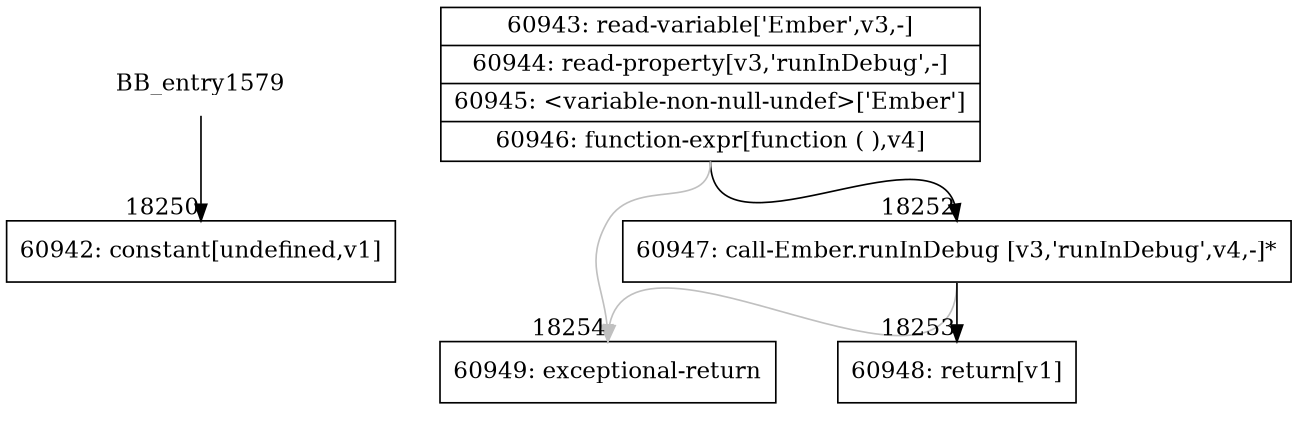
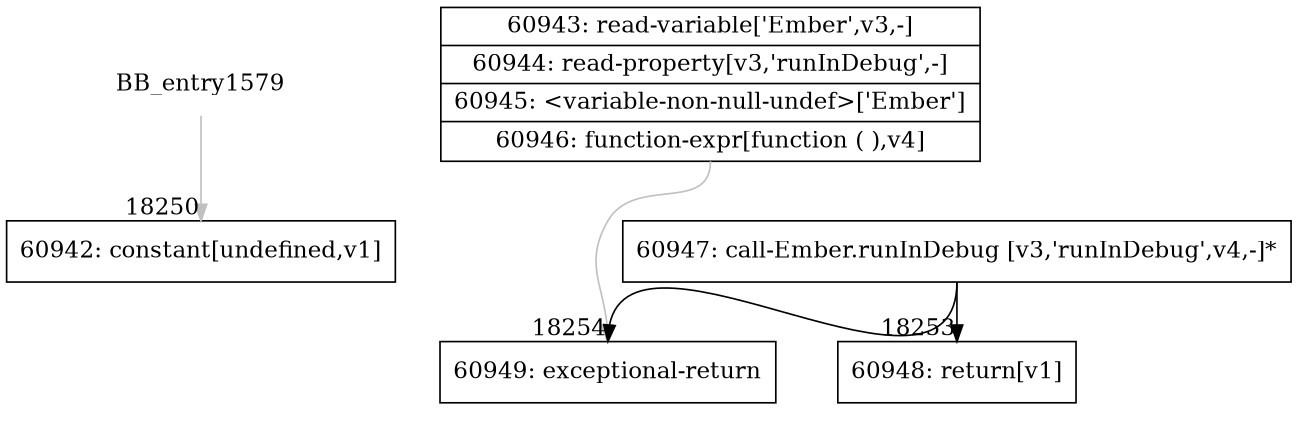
(201, 160) -> (201, 160)
(826, 193) -> none
(790, 314) -> (790, 314)
